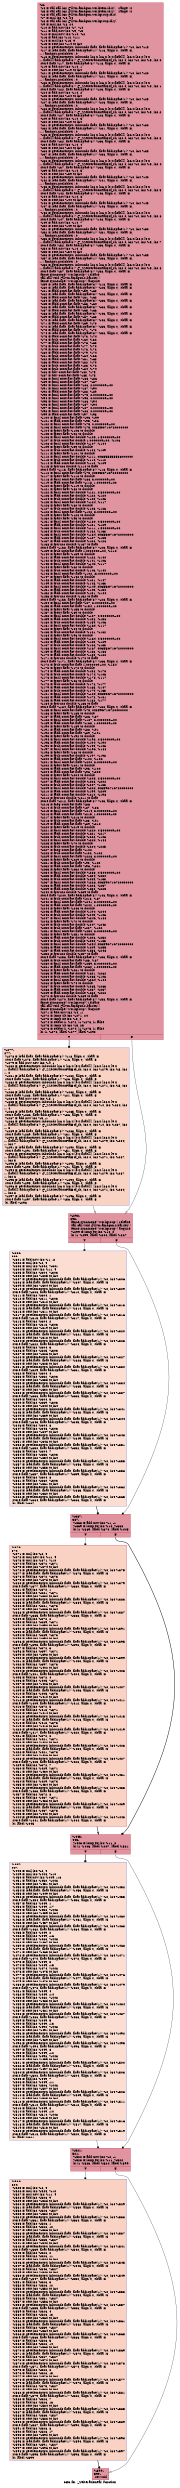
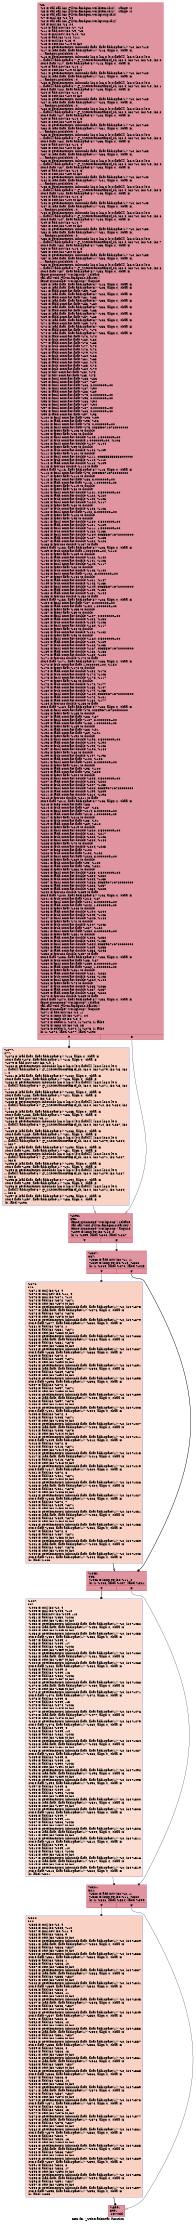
(68, 1379) -> none
(68, 1686) -> (84, 1423)
